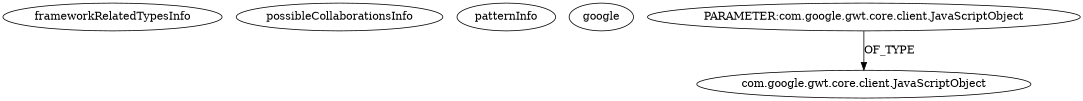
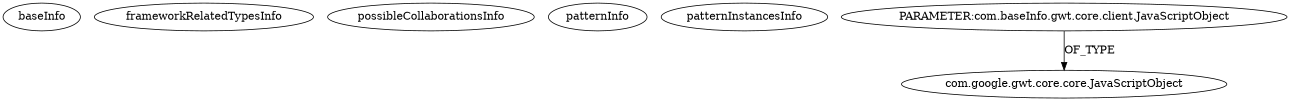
none -> (42, 17)
(601, 17) -> (744, 17)
(864, 17) -> (1064, 17)
(864, 84) -> (1064, 84)
